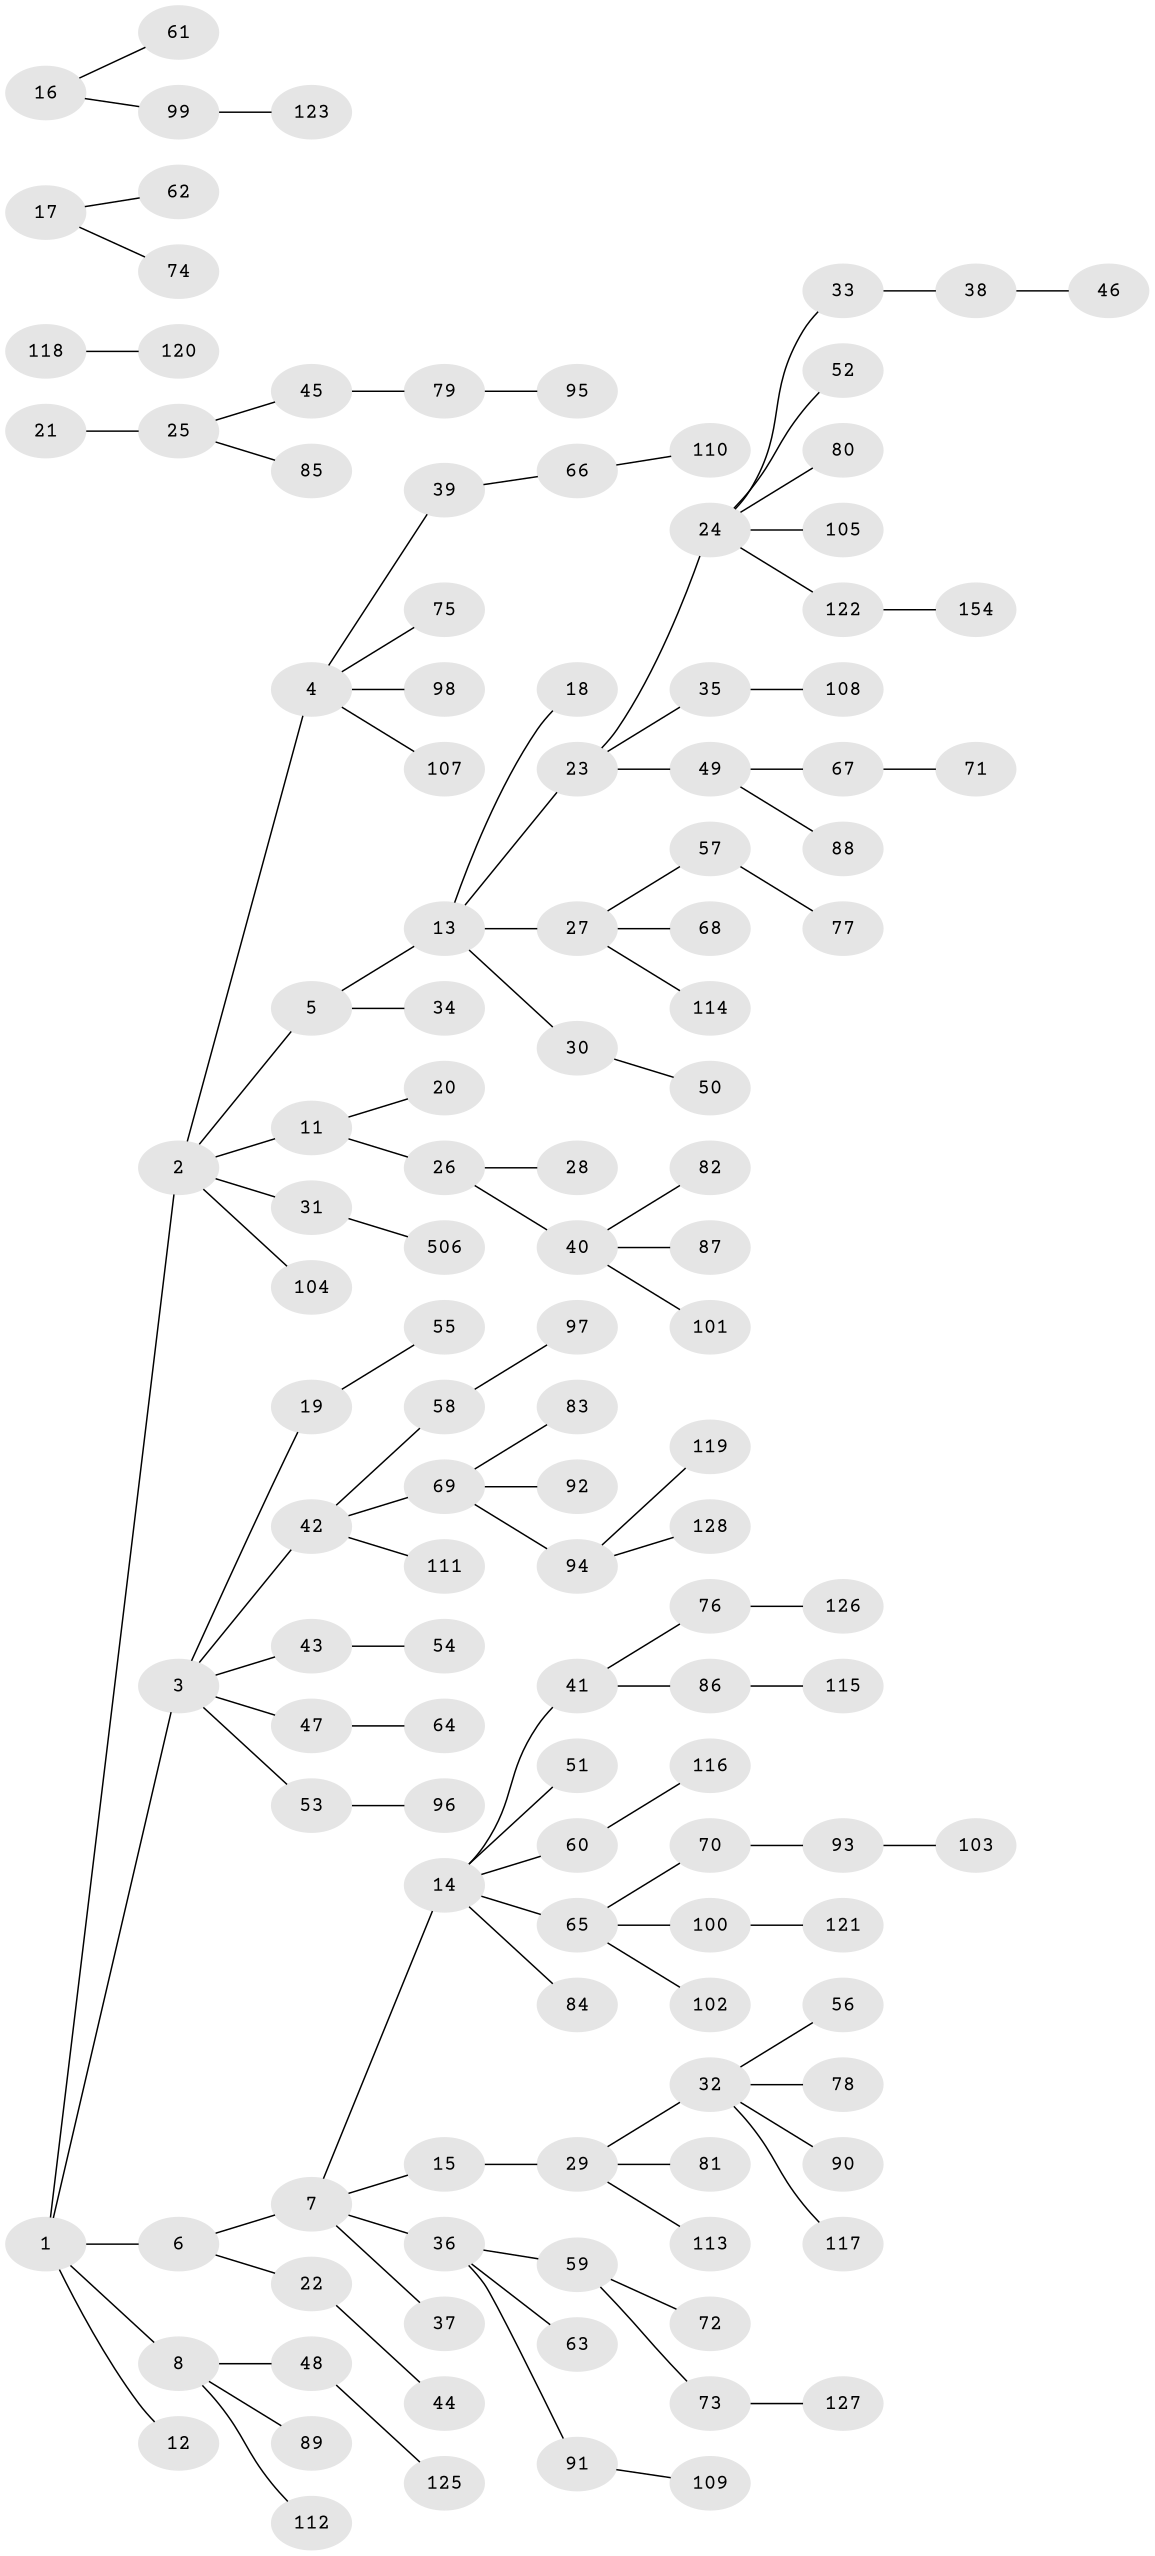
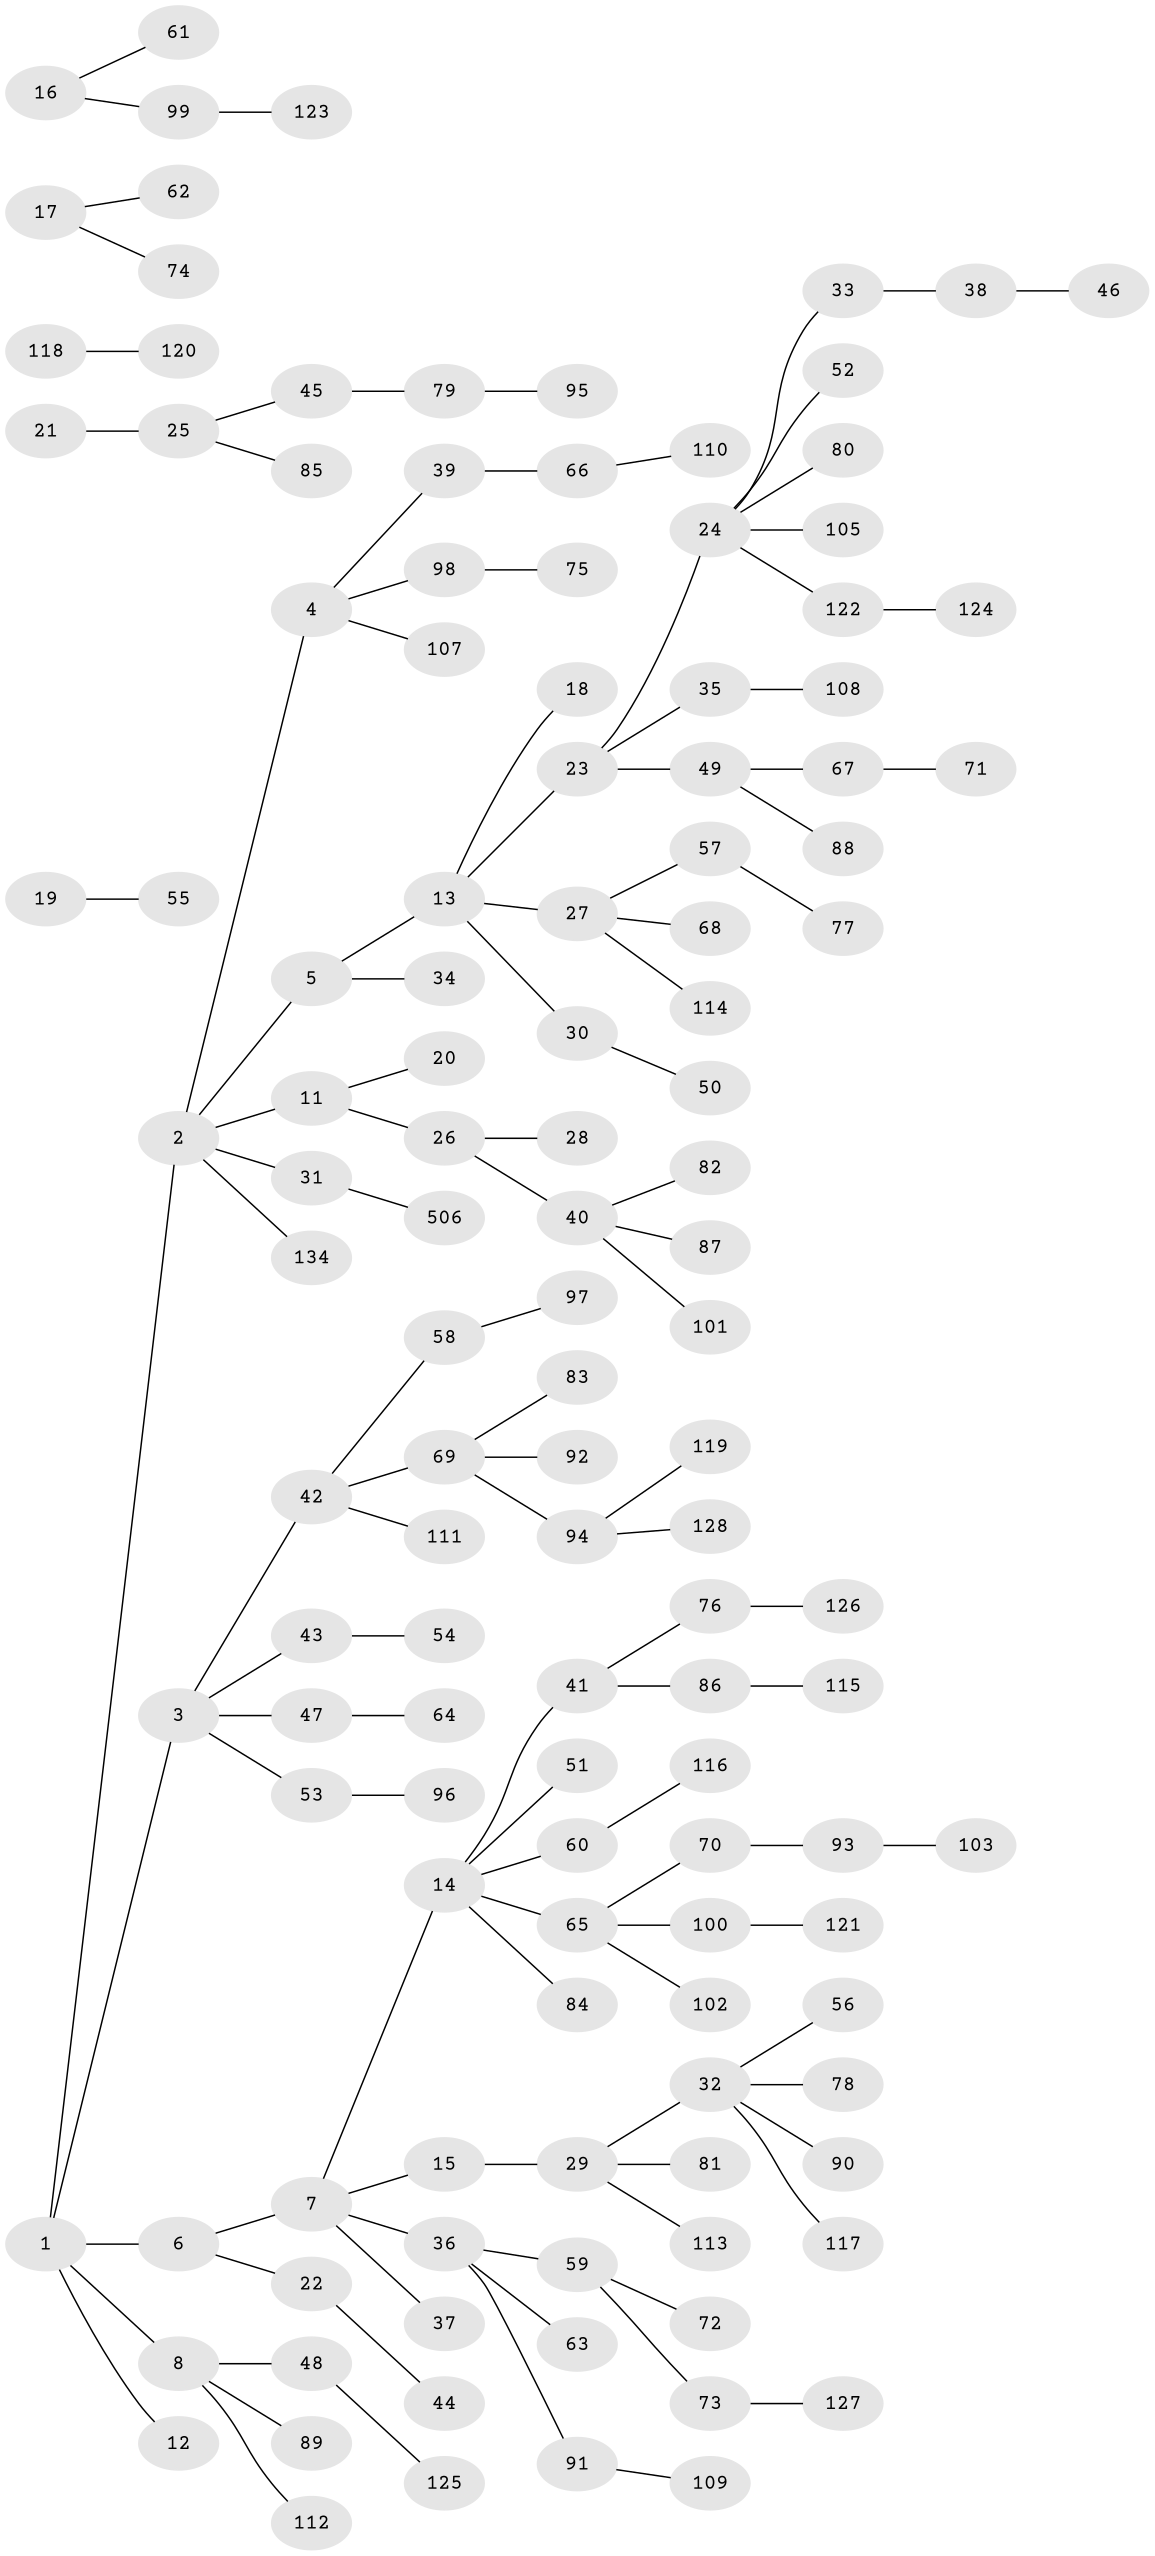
(976, 610) -> (976, 610)
(378, 650) -> (511, 570)
(312, 1287) -> (312, 1258)
(244, 1546) -> none
